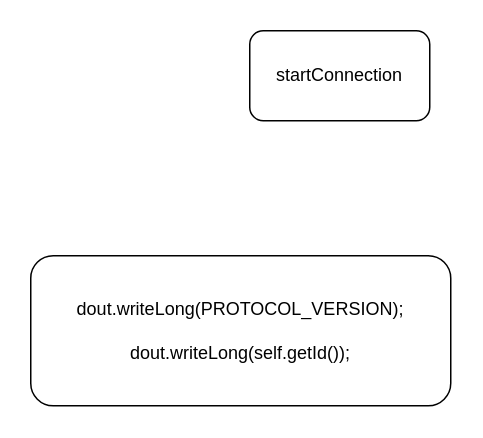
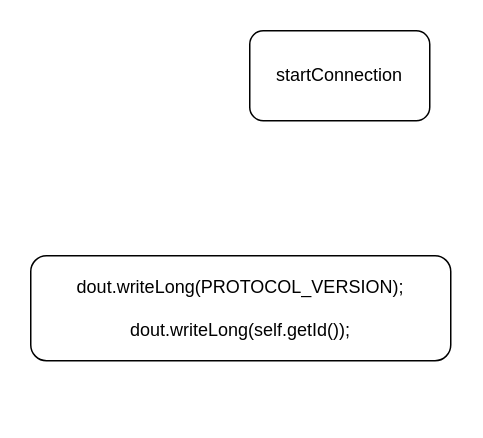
(241, 331) -> (241, 308)
